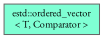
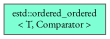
(52, 19) -> (55, 19)
